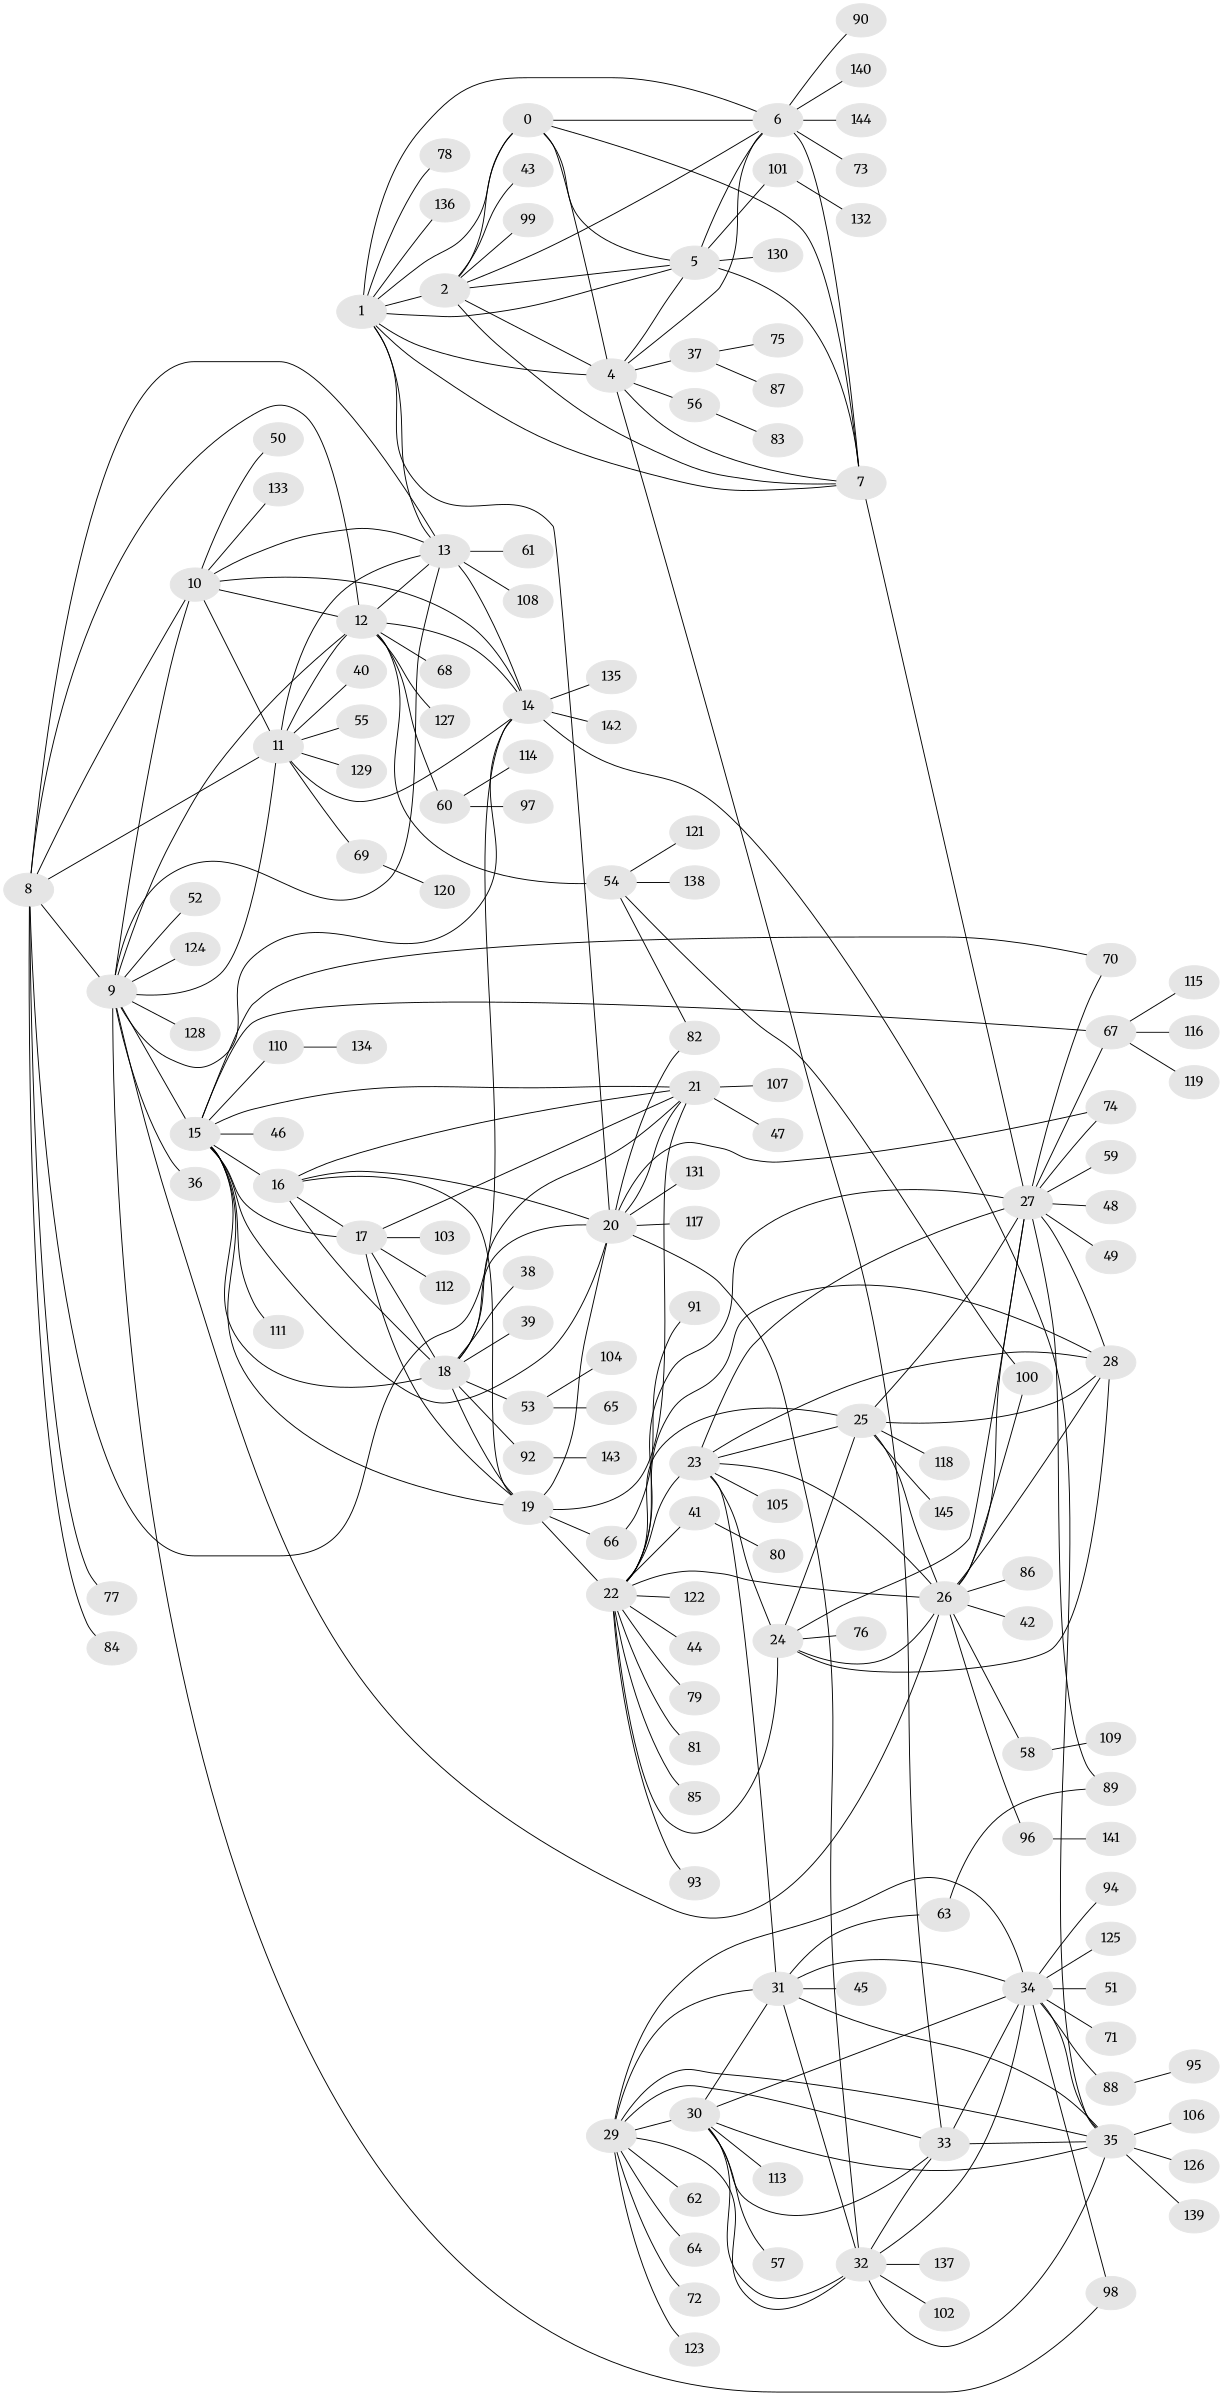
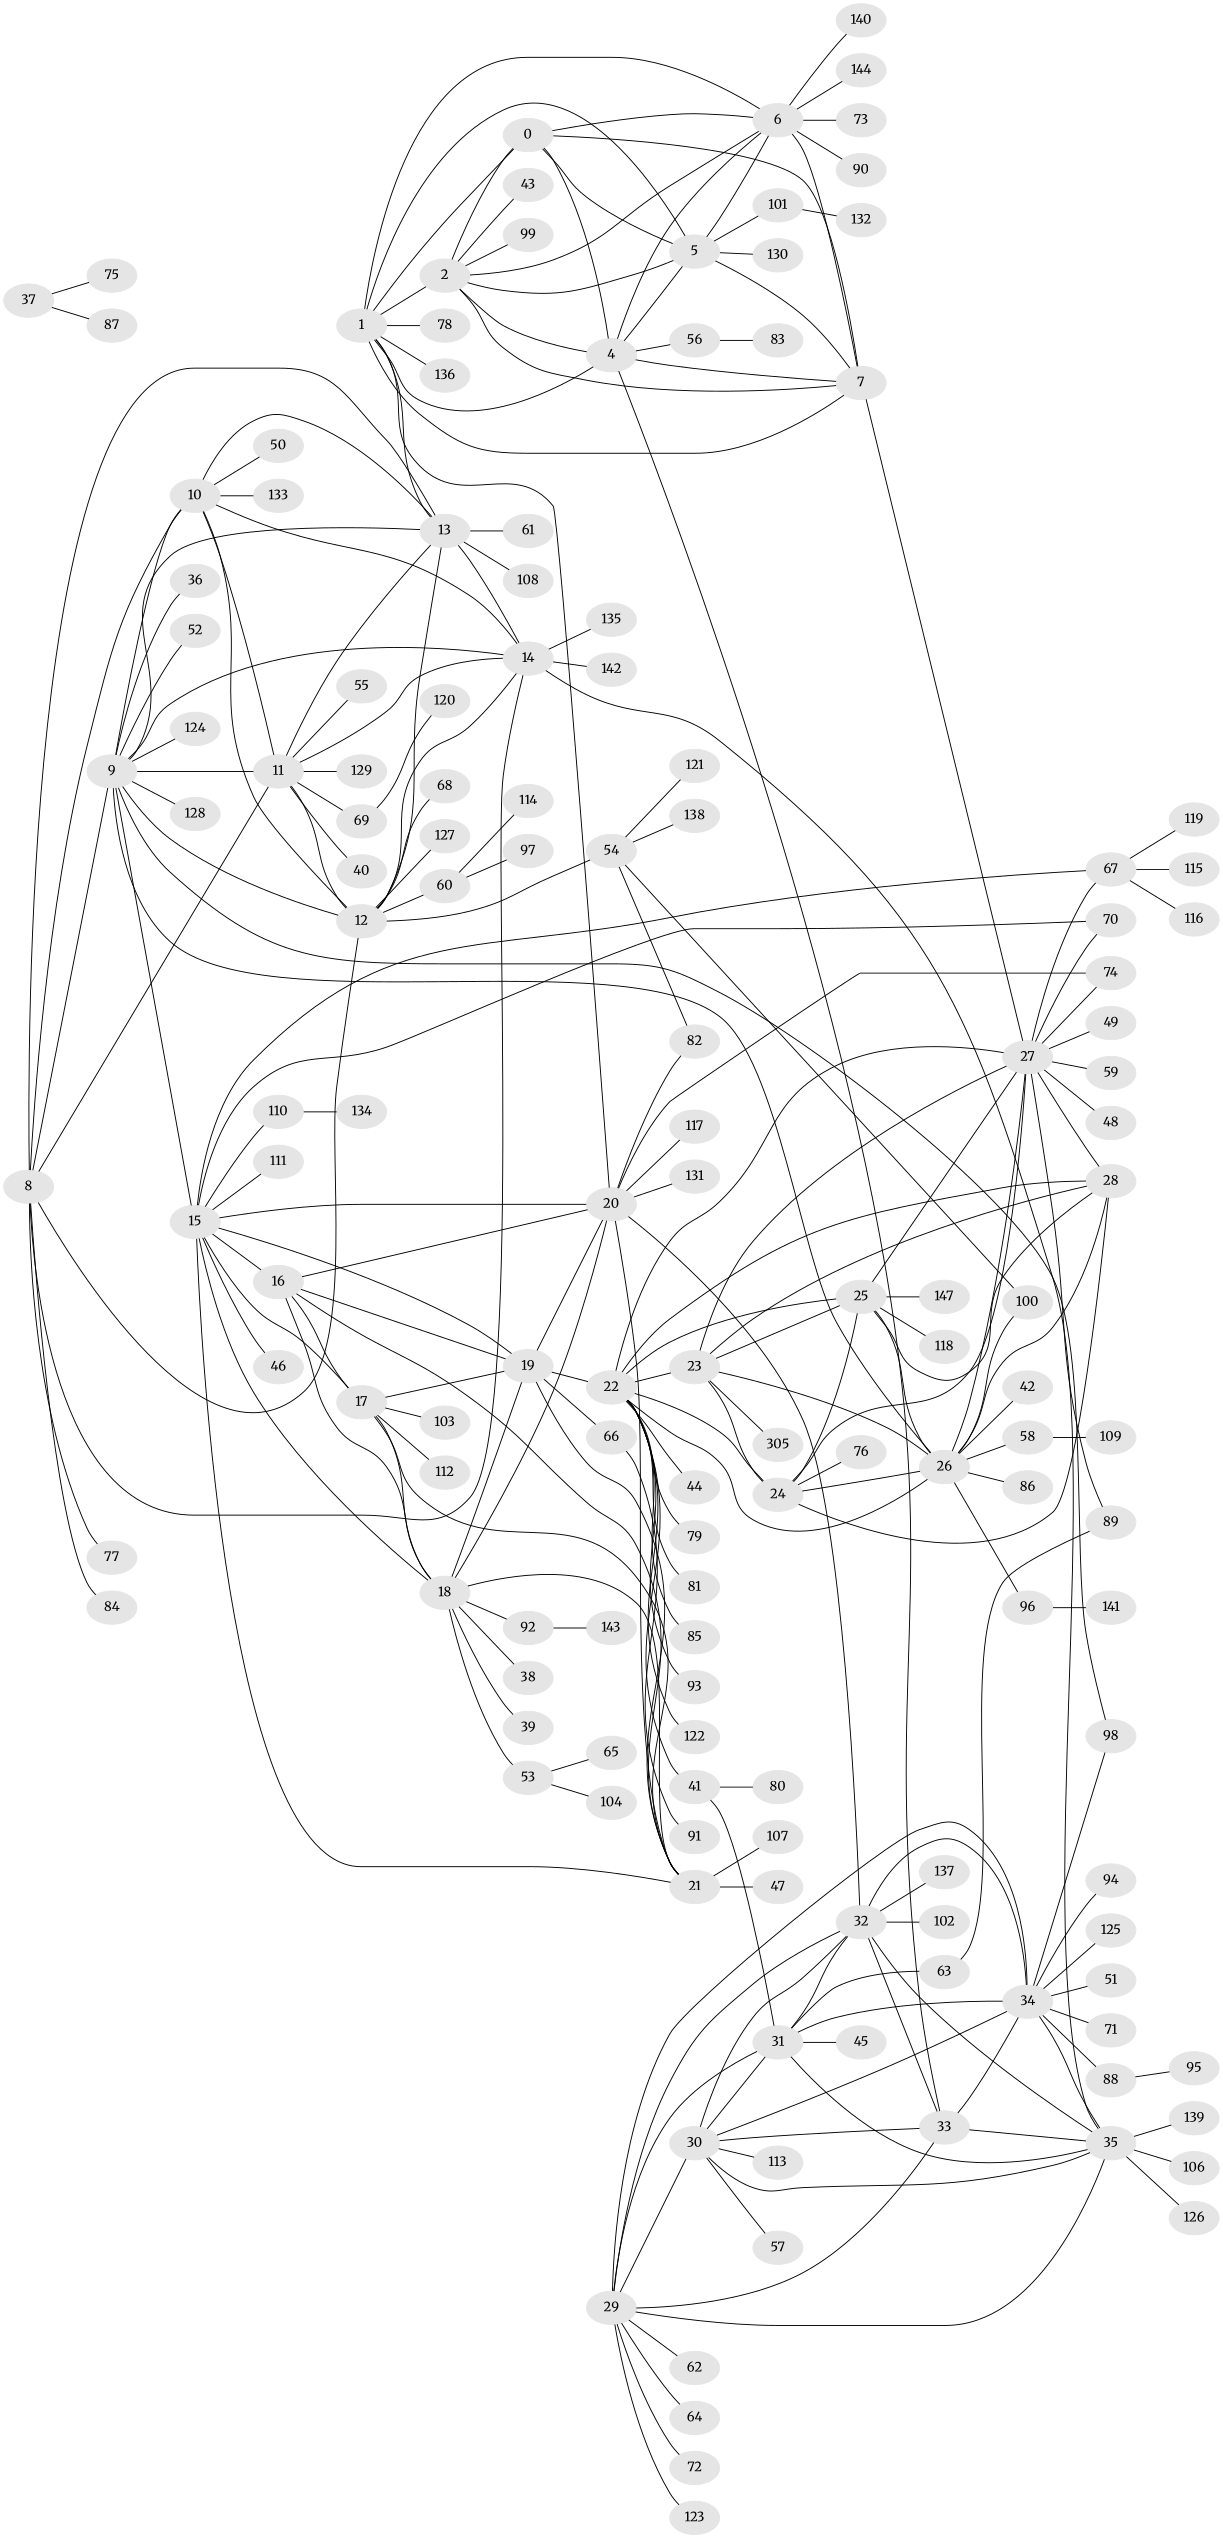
(653, 365) -> none
(778, 1506) -> (778, 1445)
(944, 1513) -> (944, 1297)
(754, 1722) -> (750, 1910)
